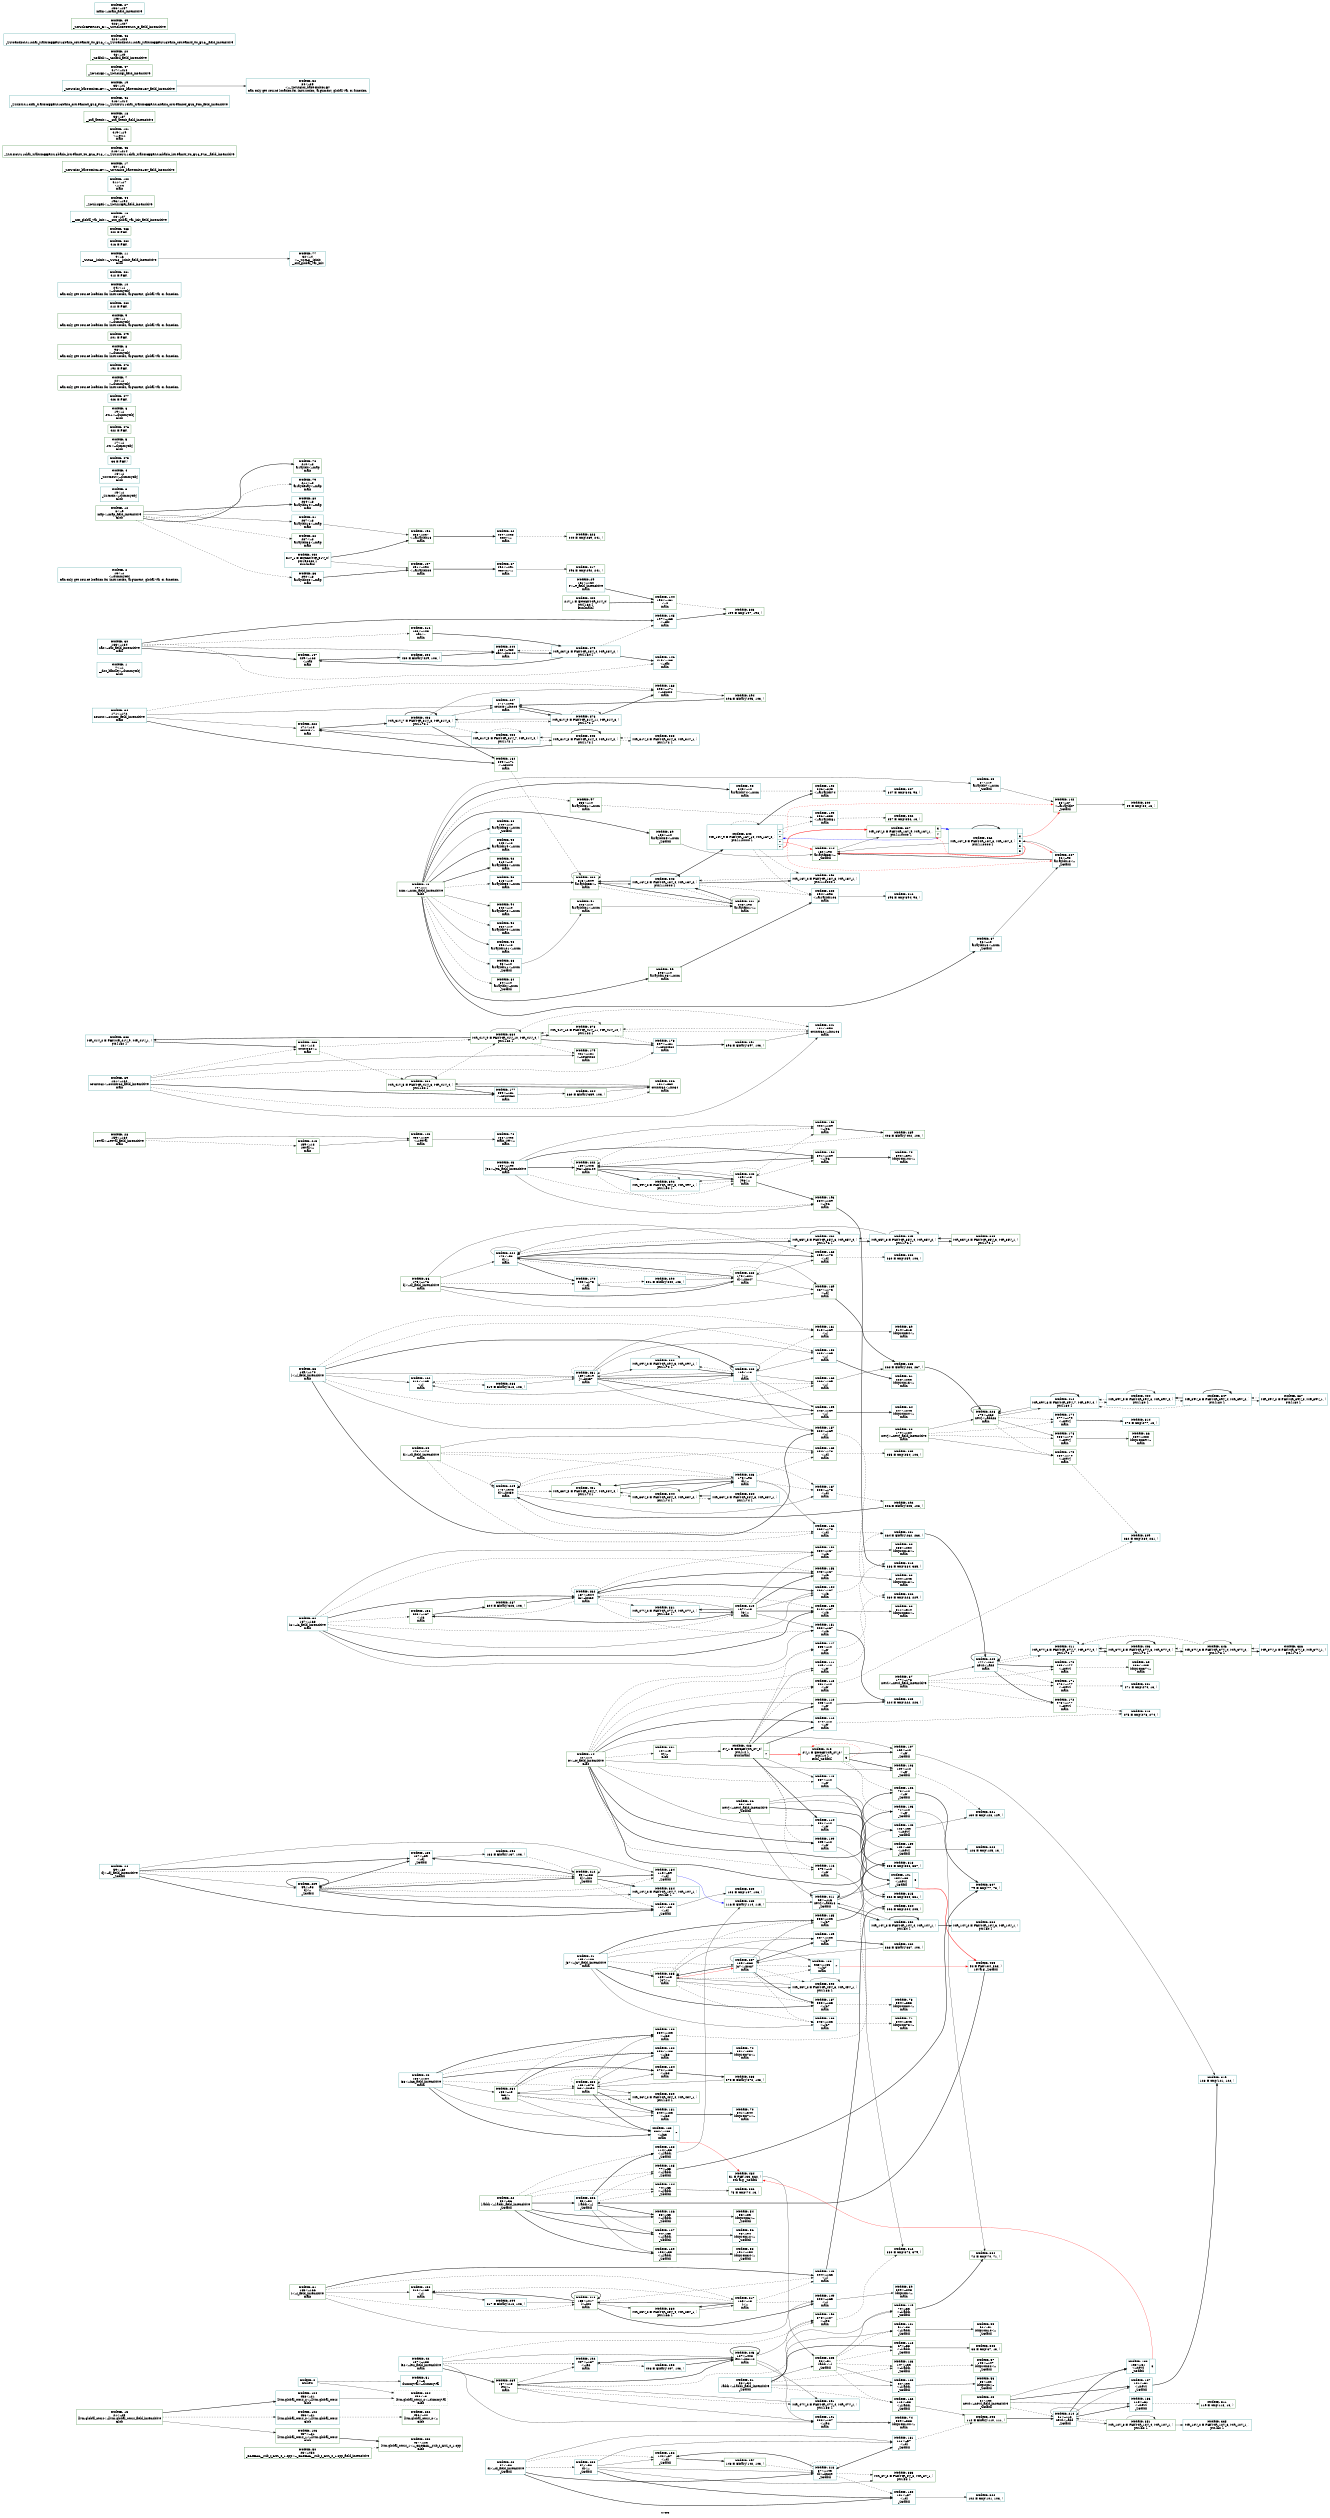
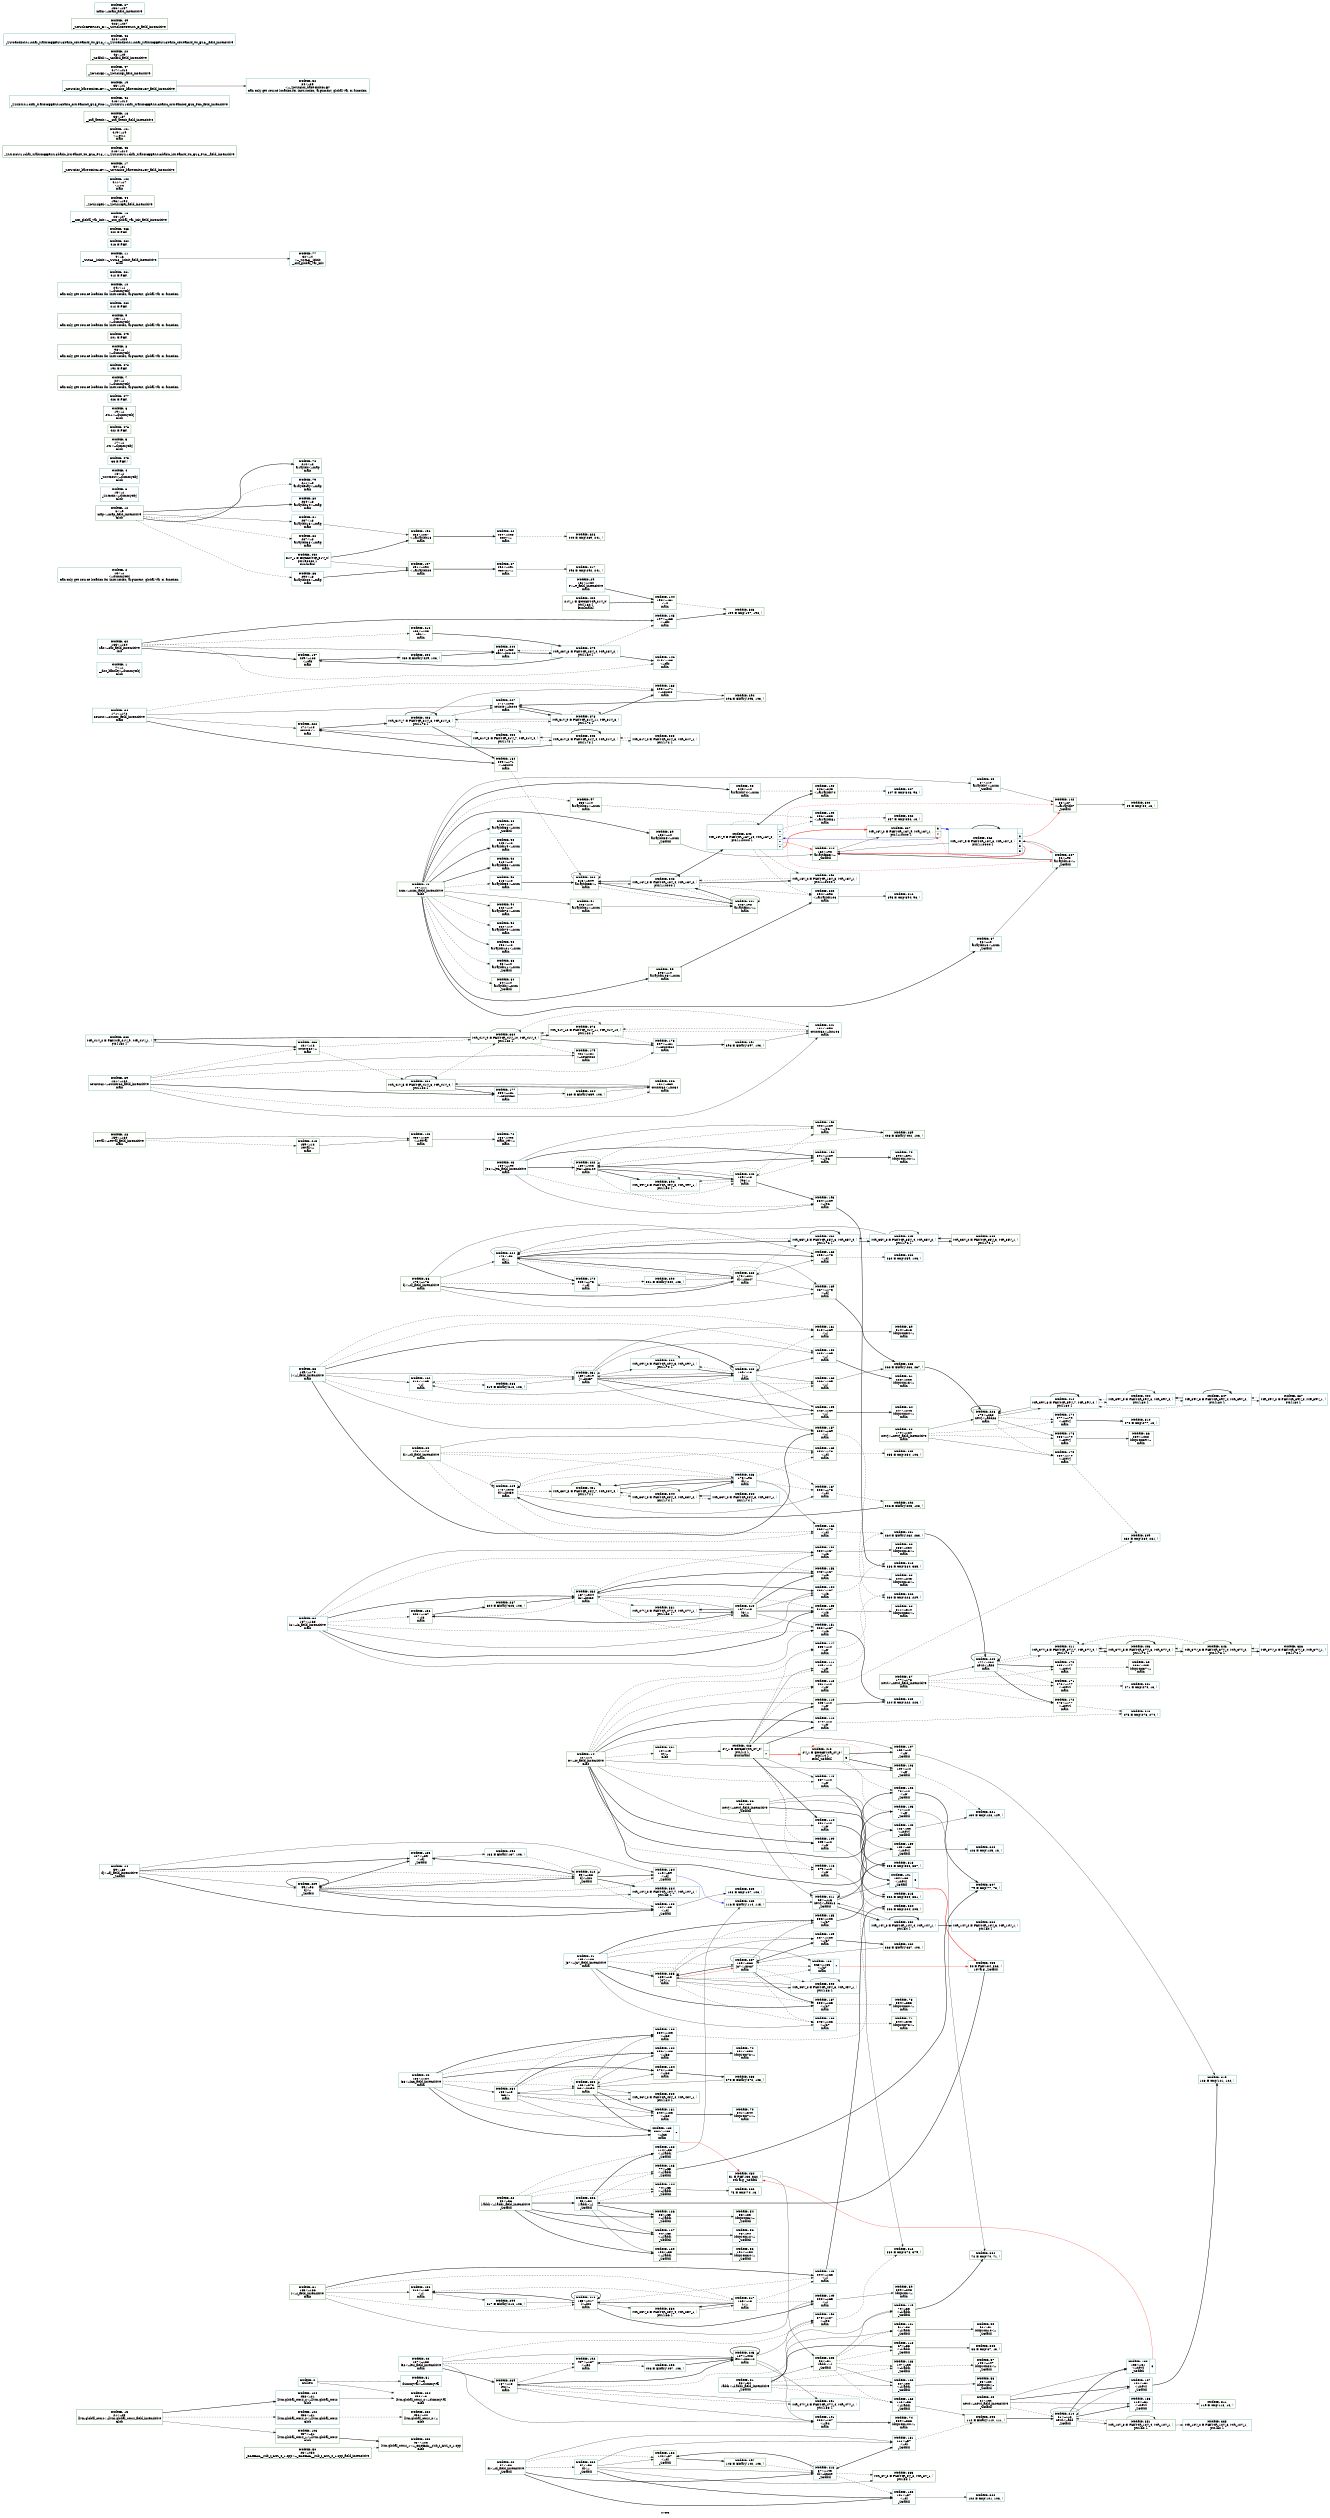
(119, 651) -> (119, 651)
(555, 945) -> (506, 897)
